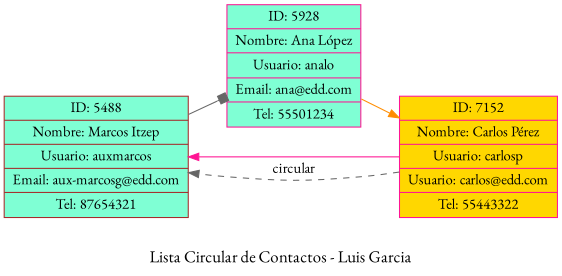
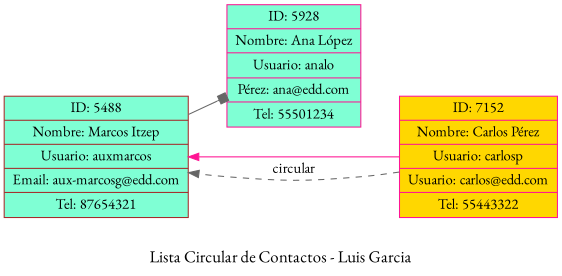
(294, 89) -> (294, 89)
(376, 106) -> none
